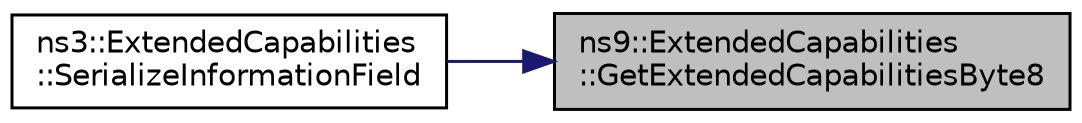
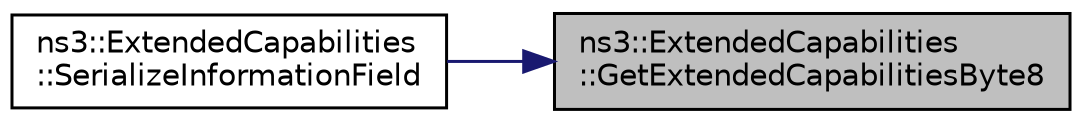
(812, 61) -> (812, 61)
